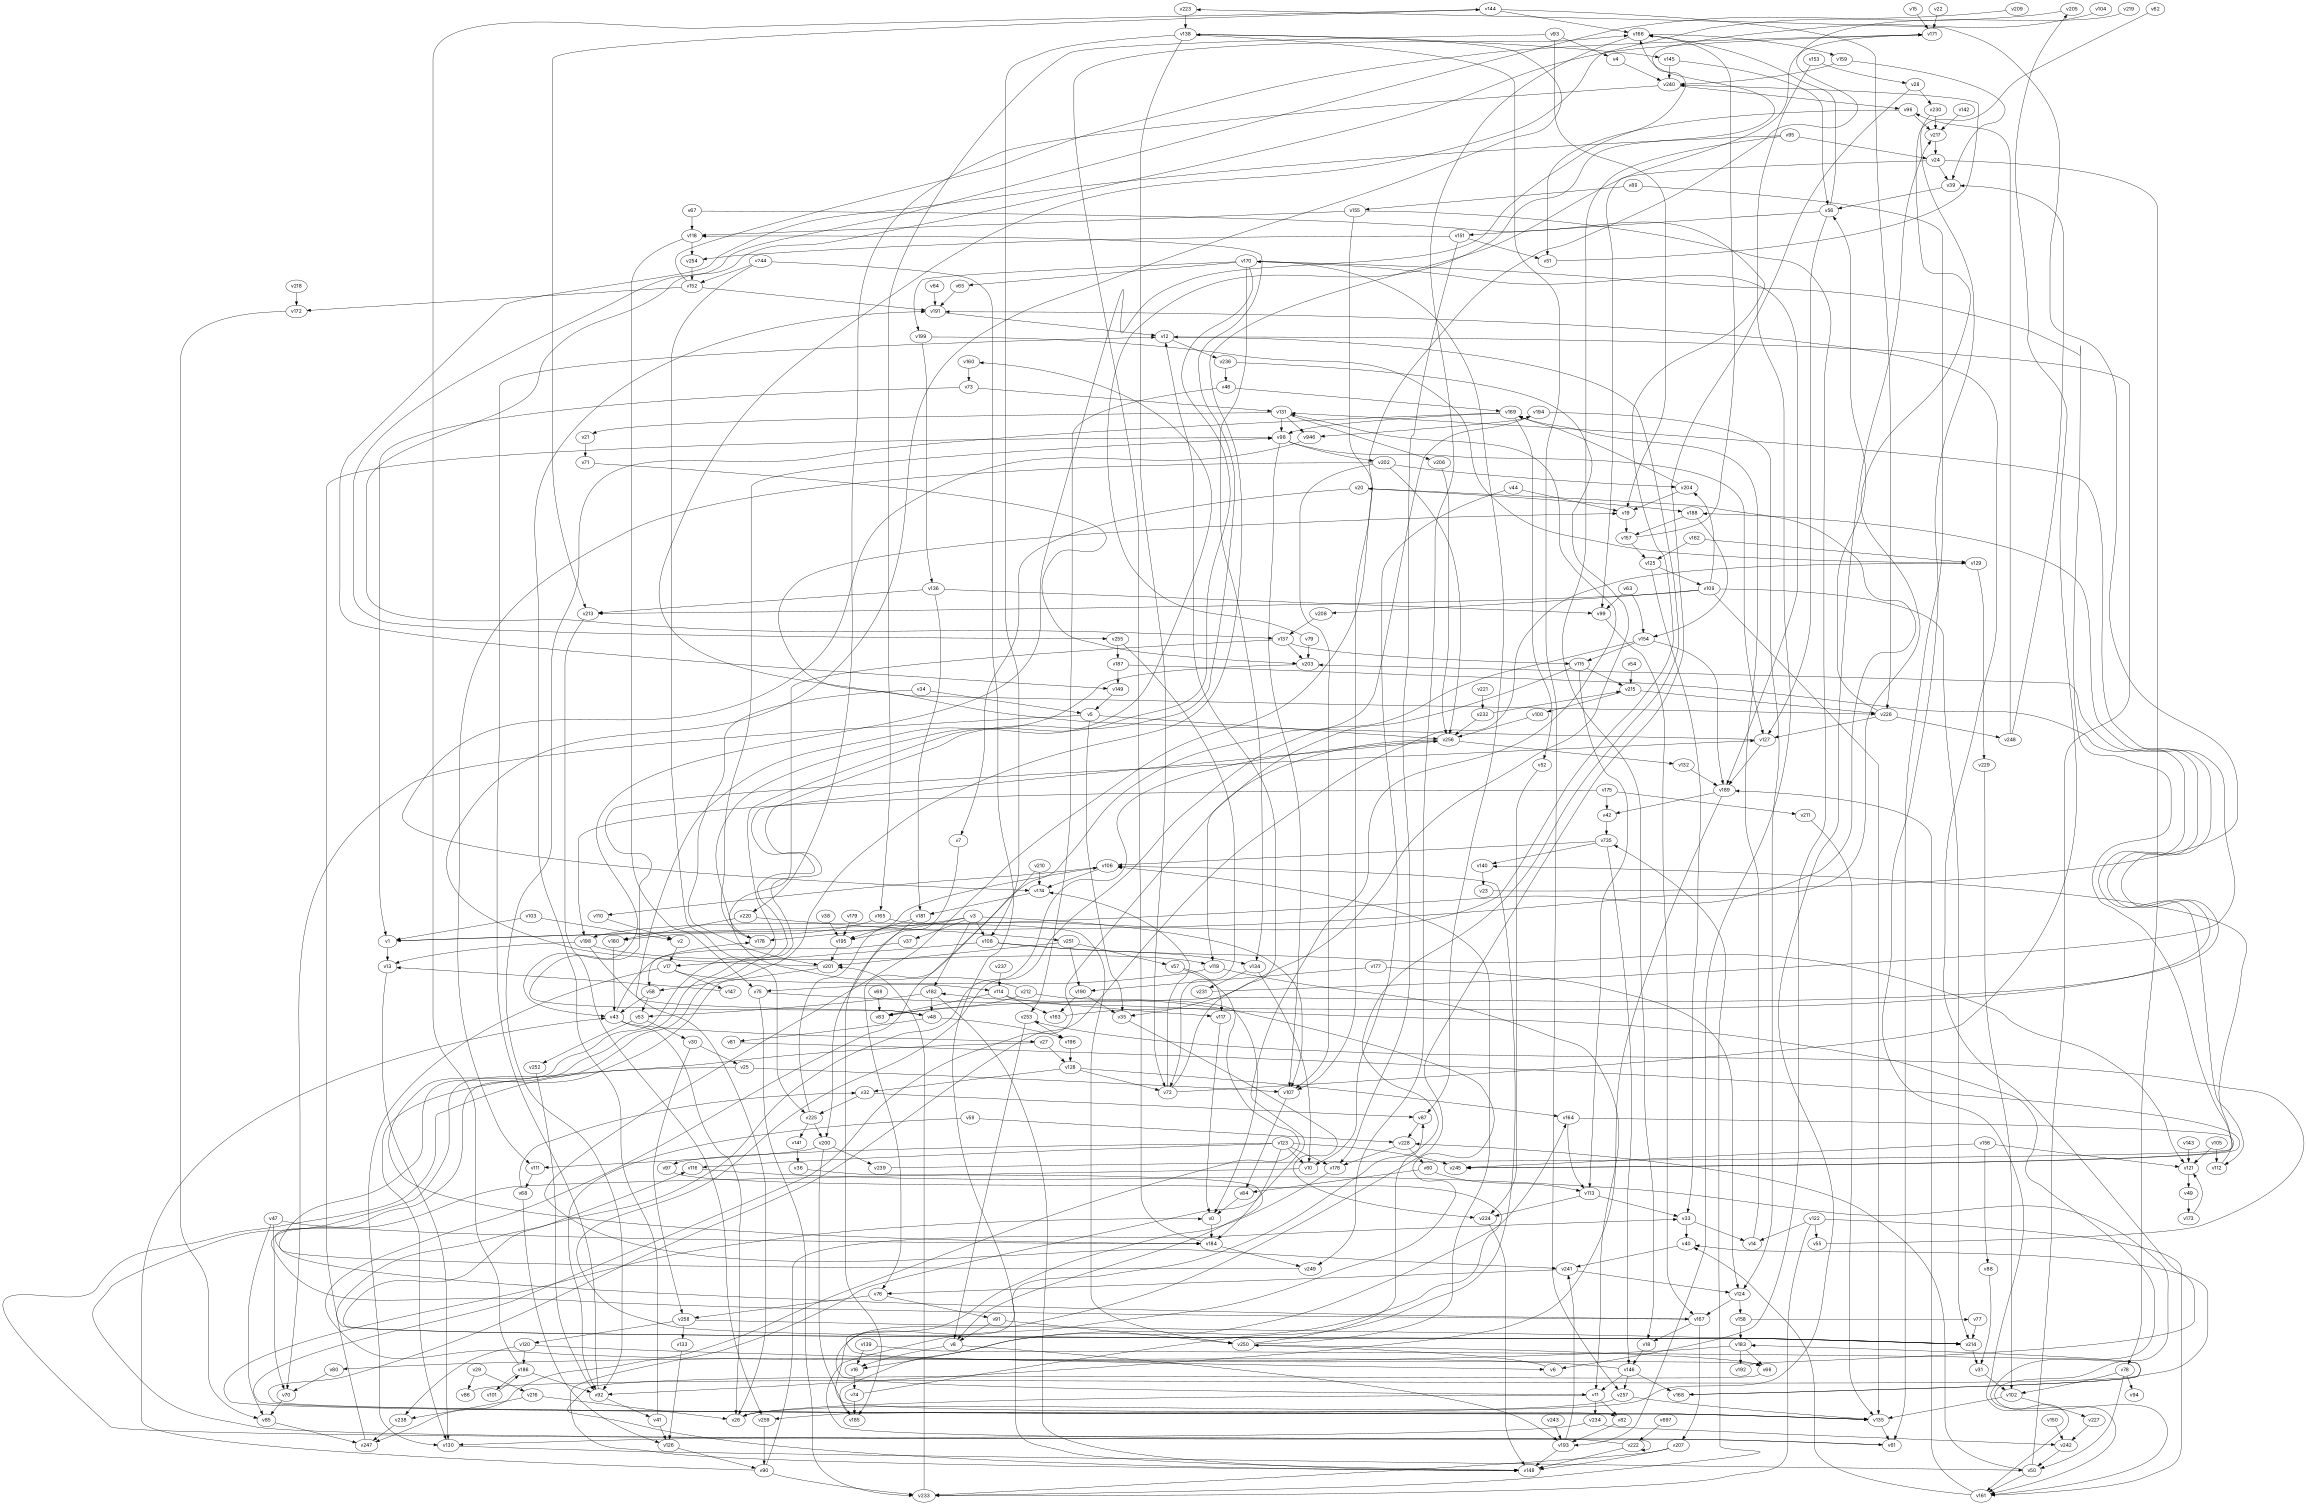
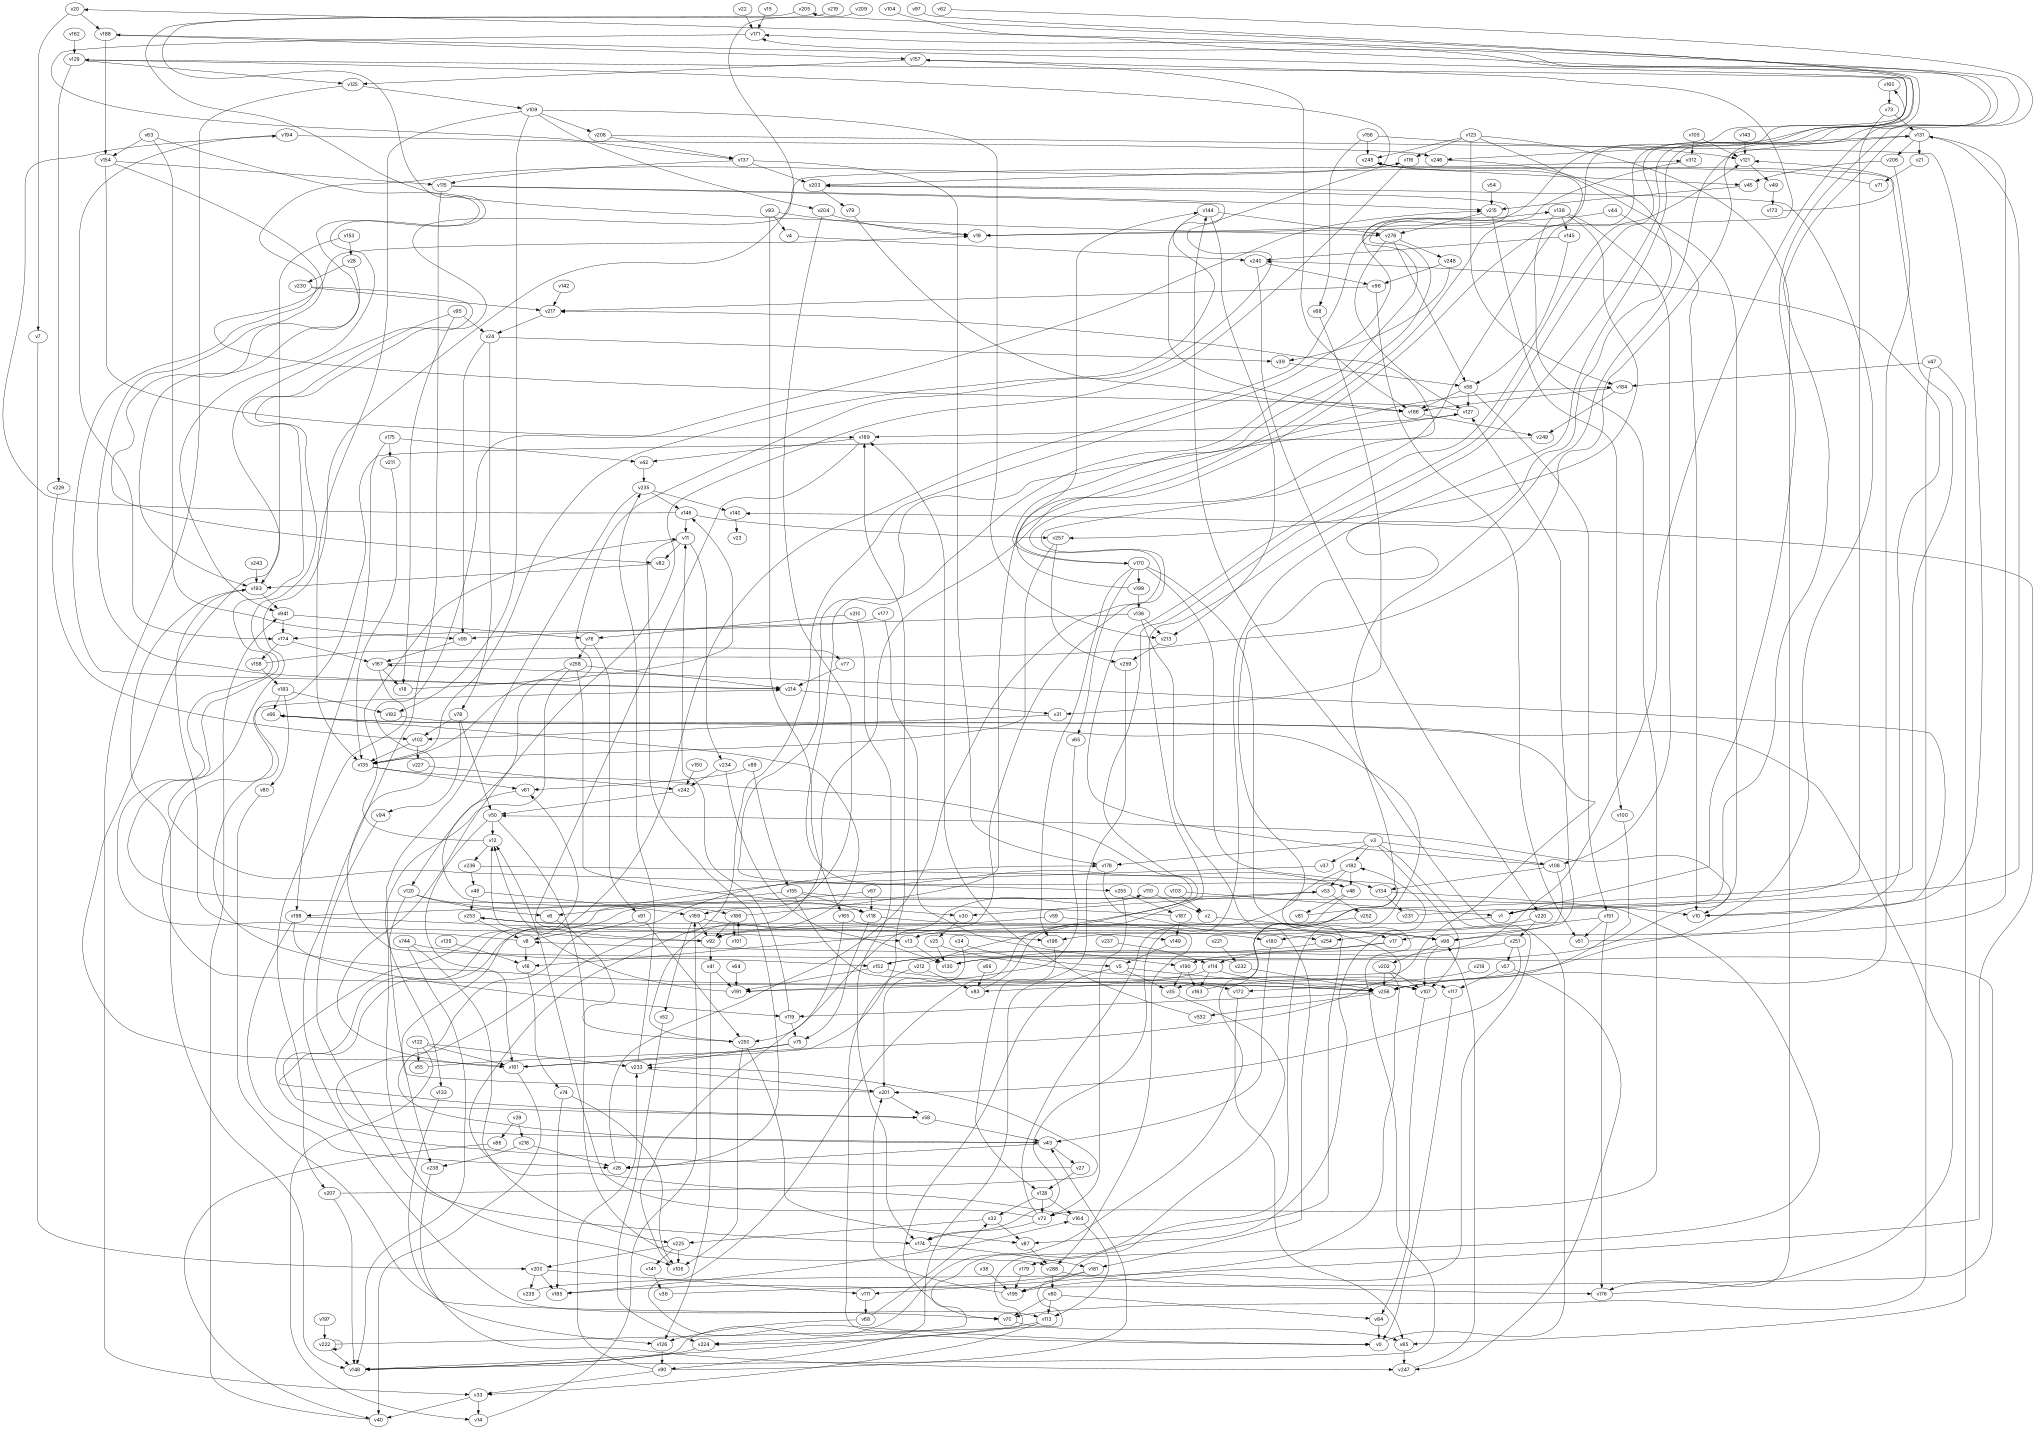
(1186, 9) -> none
(1842, 59) -> none
none -> (1707, 148)
none -> (1748, 186)
none -> (329, 258)
(761, 261) -> (404, 941)
(1742, 281) -> (1059, 743)
(1309, 438) -> (1437, 160)
(1526, 478) -> none
(1674, 550) -> (212, 72)
(1309, 650) -> (831, 197)
(1886, 715) -> (1391, 236)
(1684, 765) -> (1200, 1017)
(1606, 841) -> (644, 488)
(1958, 868) -> (516, 420)
(1075, 878) -> (458, 1203)
(731, 992) -> none
none -> (1759, 999)
(1404, 1143) -> (1052, 1269)
(974, 1147) -> none
(2217, 1168) -> (1691, 160)
(654, 1178) -> (668, 887)
(1211, 1230) -> (1431, 859)
(1567, 1269) -> (283, 614)
none -> (1031, 1306)
(1679, 1395) -> none
(1666, 1420) -> (325, 1320)
